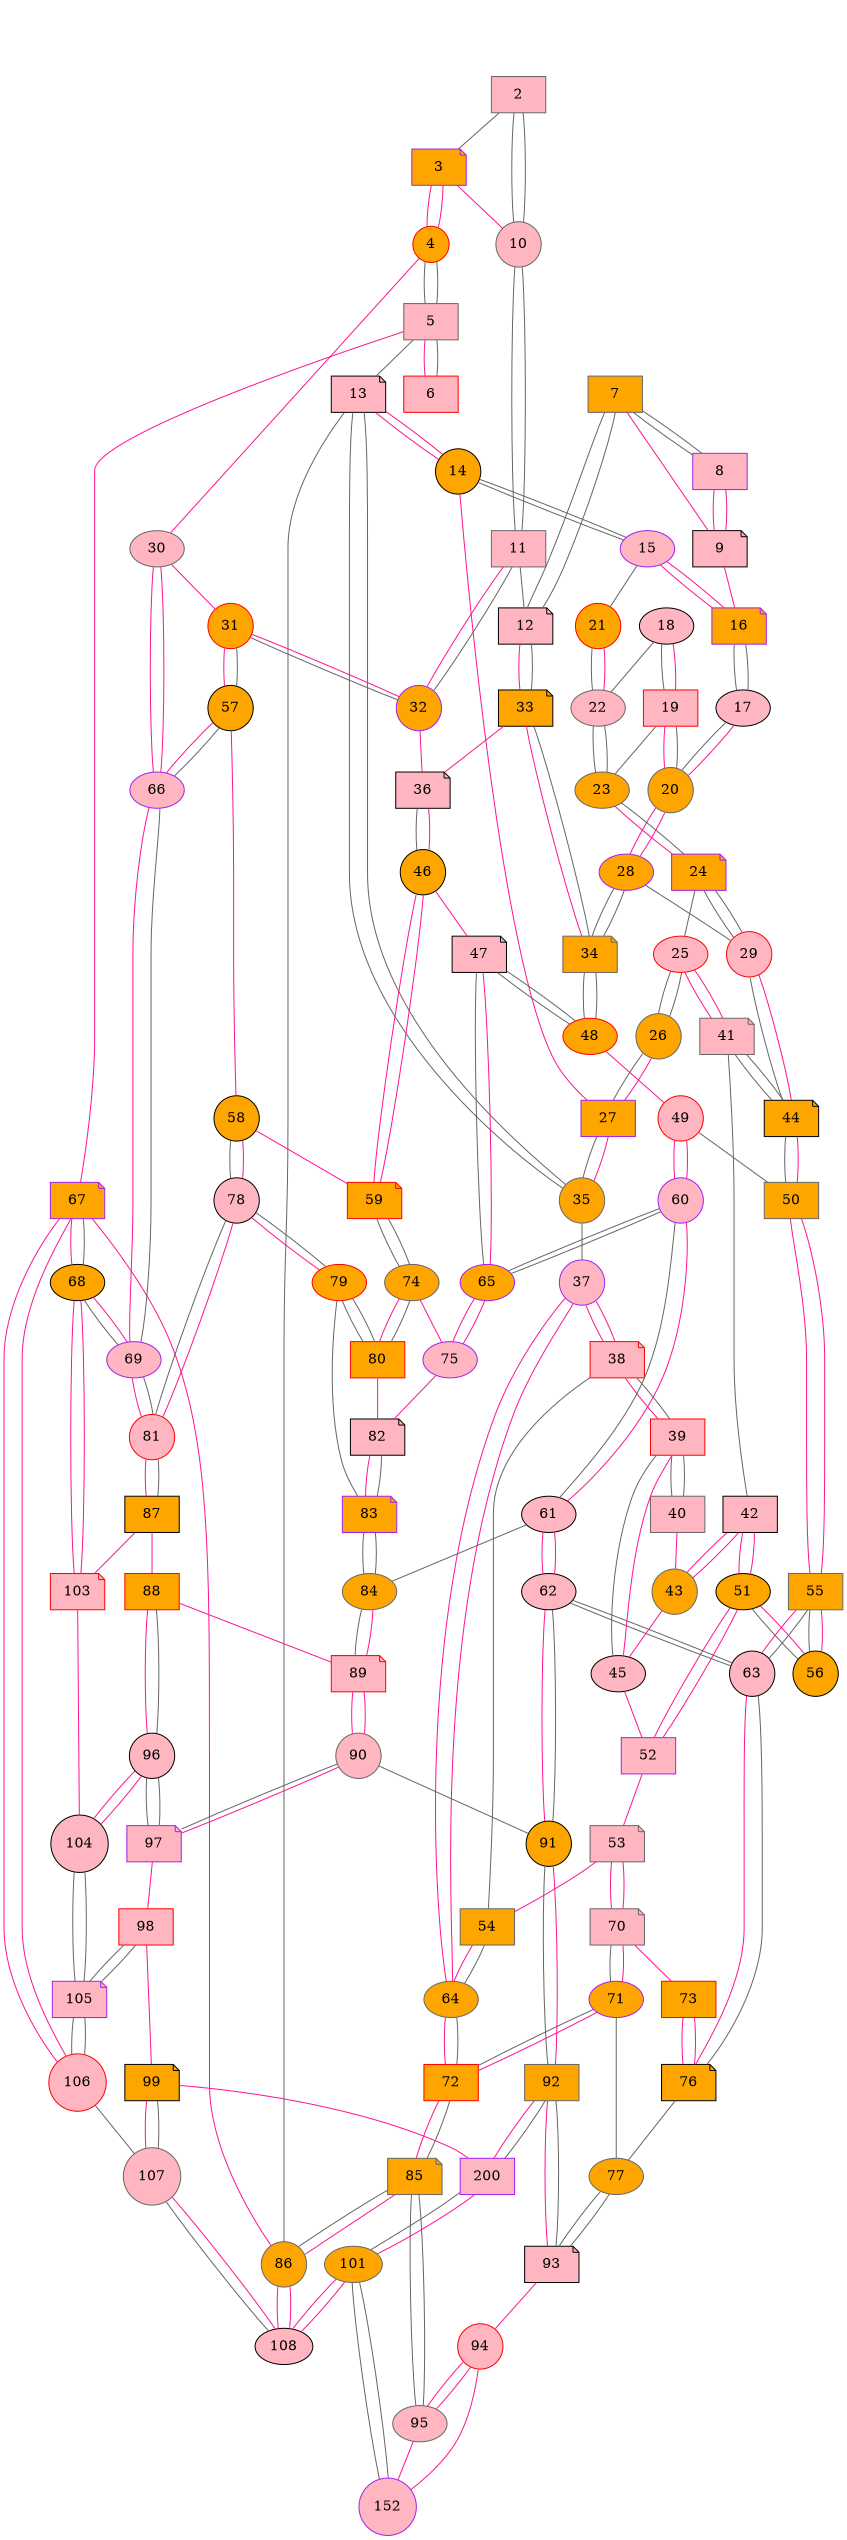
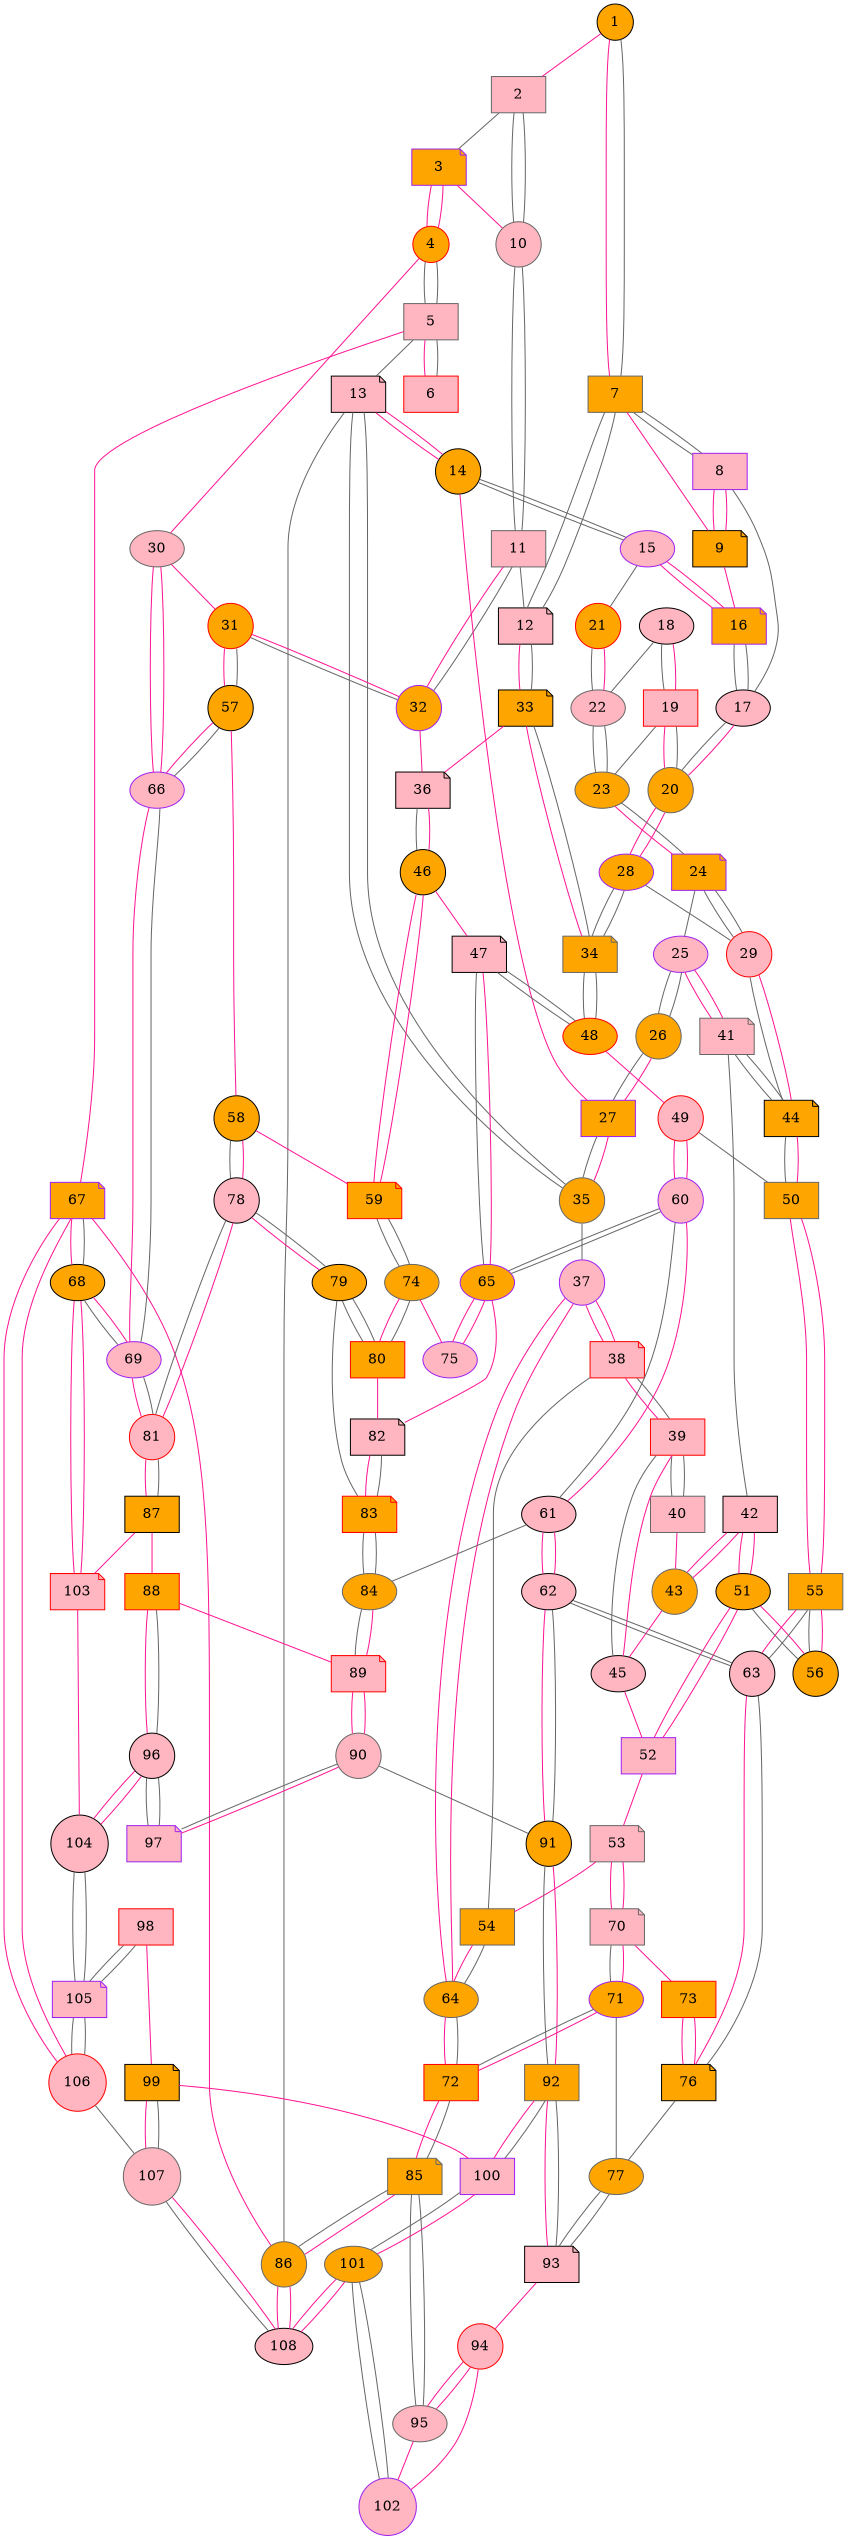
none -> (615, 22)
(720, 549) -> (720, 549)
none -> (773, 589)
(681, 954) -> (681, 954)
(339, 1283) -> (339, 1283)
(415, 1397) -> (481, 1382)
(370, 1514) -> (370, 1514)
(150, 1885) -> none
(487, 2176) -> (487, 2176)
(388, 2507) -> (388, 2507)
